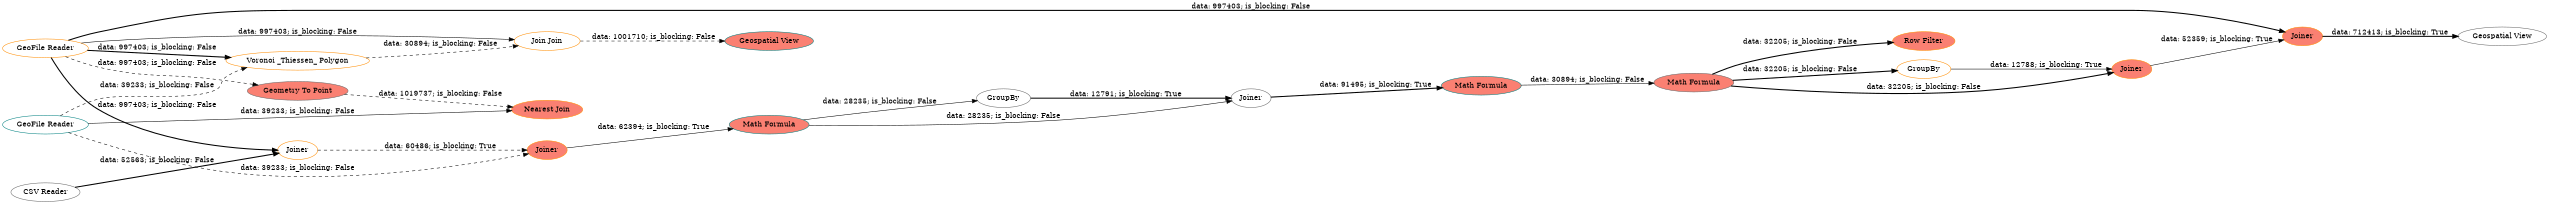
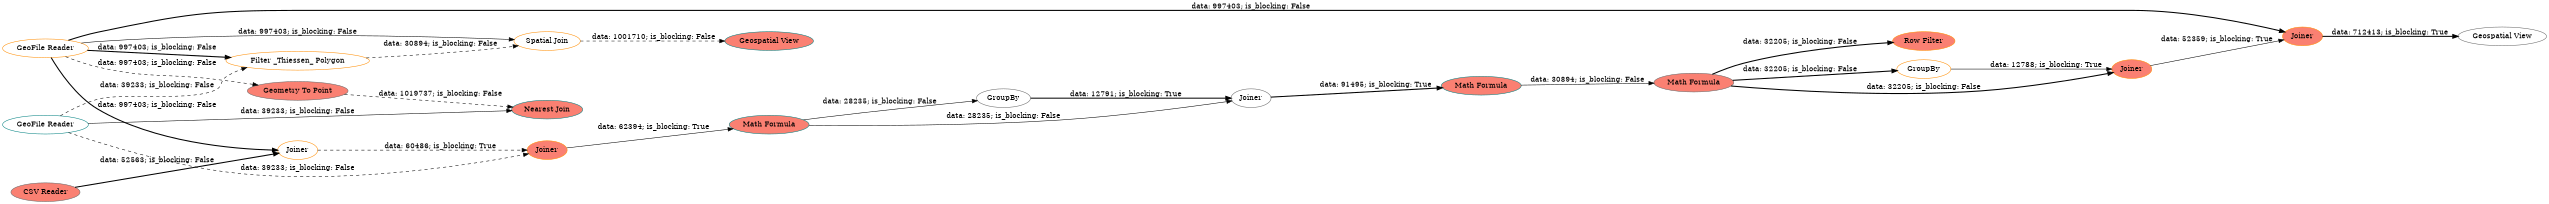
(547, 41) -> (547, 41)
(298, 61) -> (298, 61)
(547, 110) -> (547, 110)
(45, 192) -> (45, 192)
